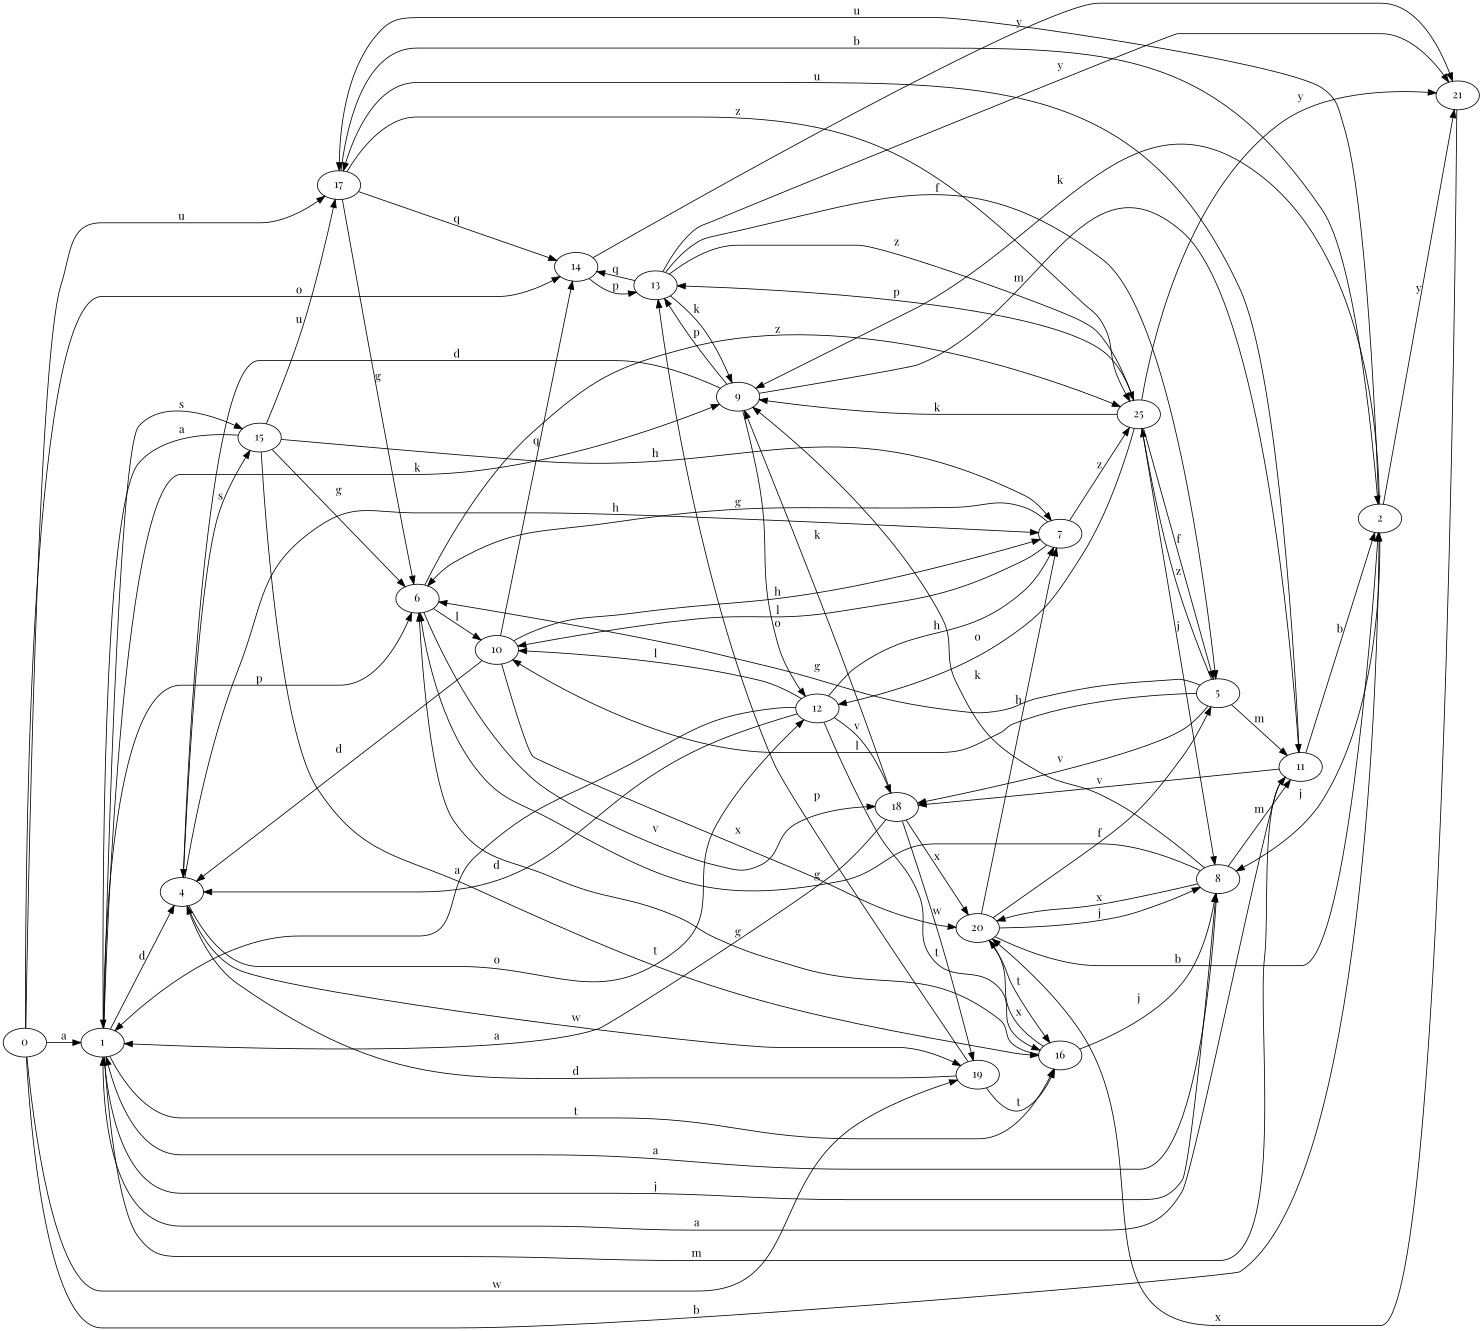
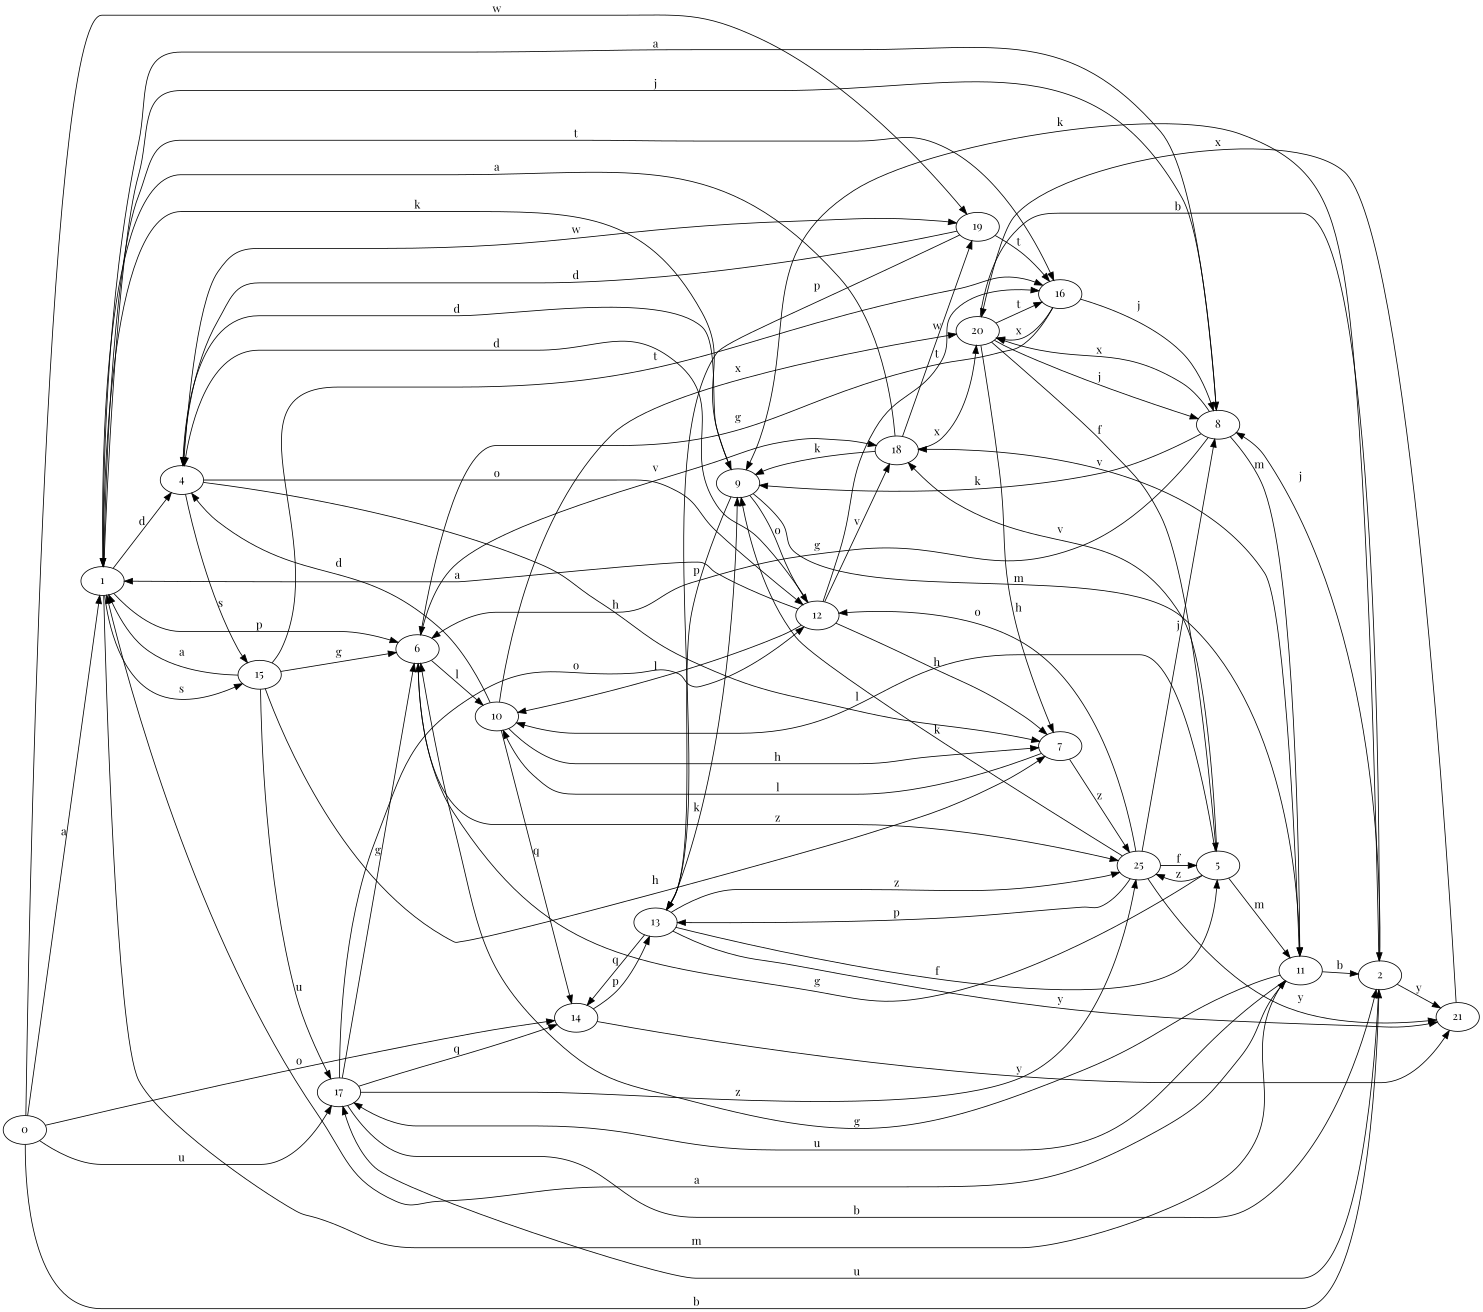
(736, 510) -> (726, 1109)
none -> (445, 717)
